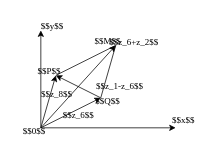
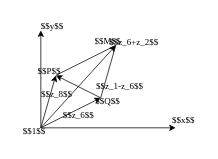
(35, 132) -> (35, 132)
